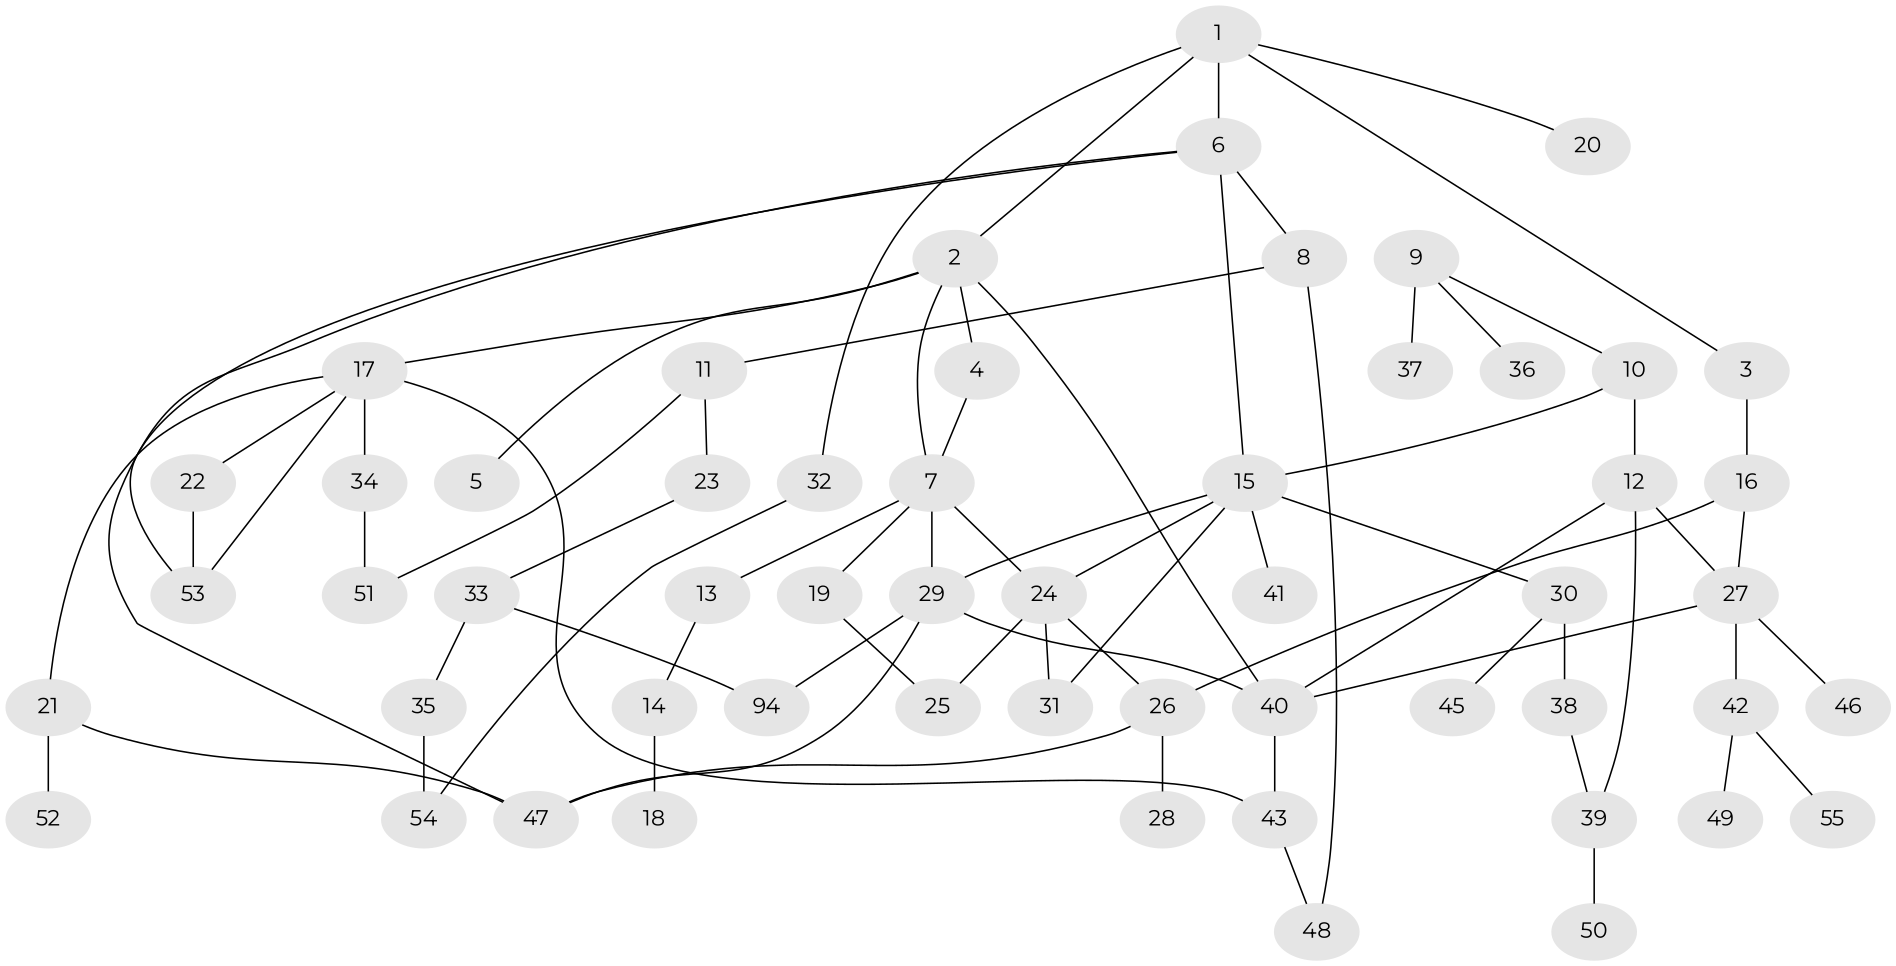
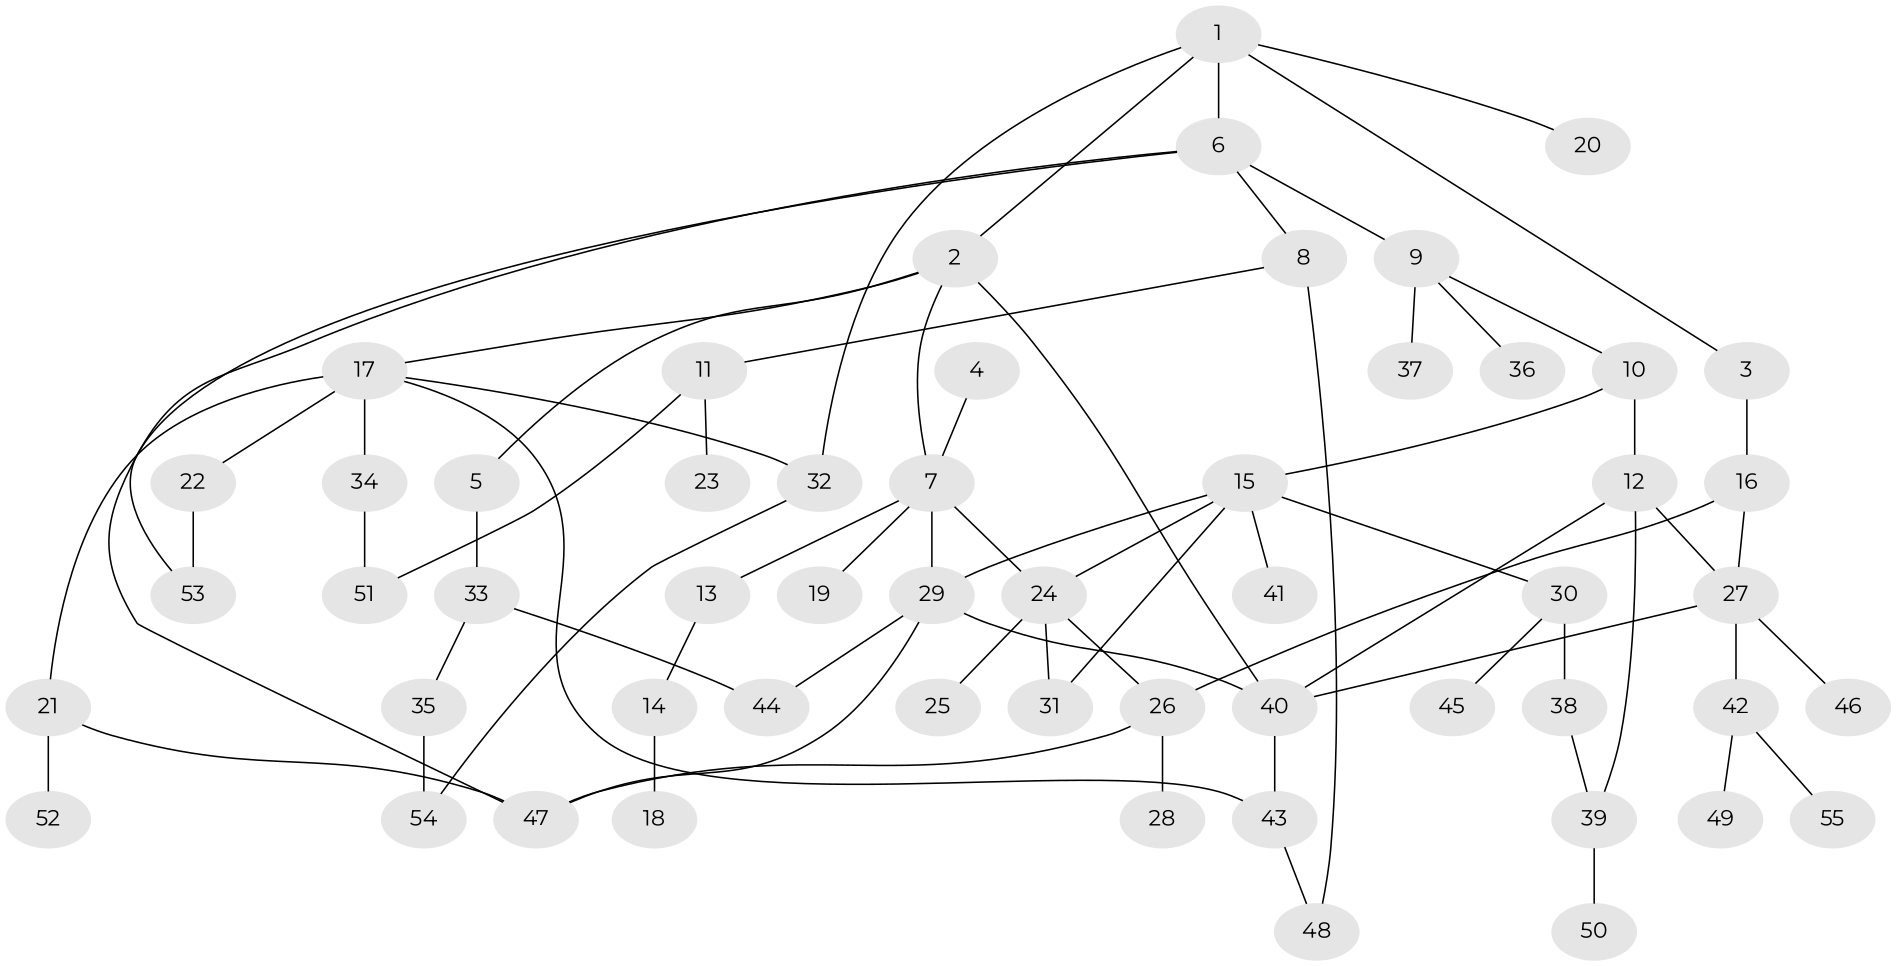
(966, 312) -> none
(1232, 315) -> (1317, 202)
(279, 483) -> (599, 411)
(592, 539) -> (477, 528)
(879, 651) -> none
(767, 707) -> (767, 707)
